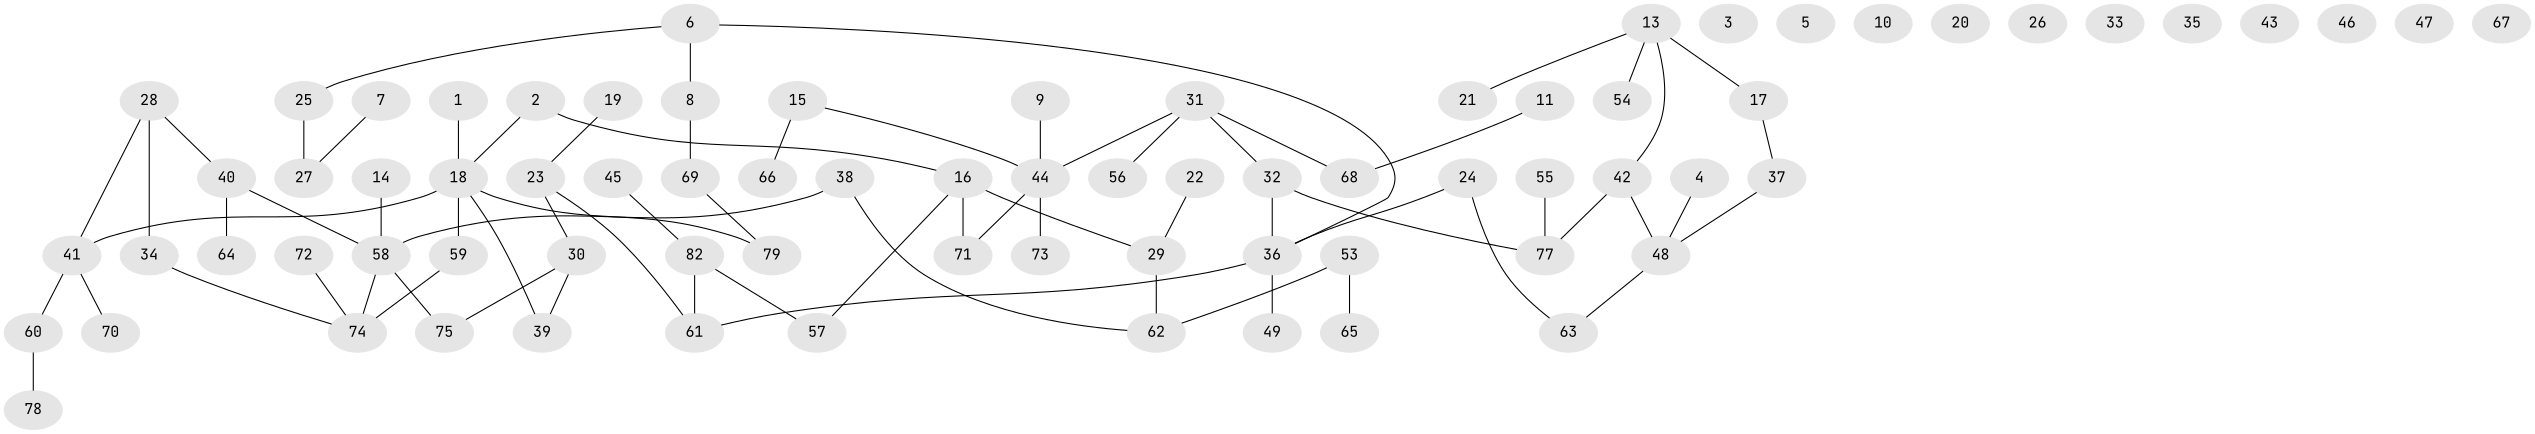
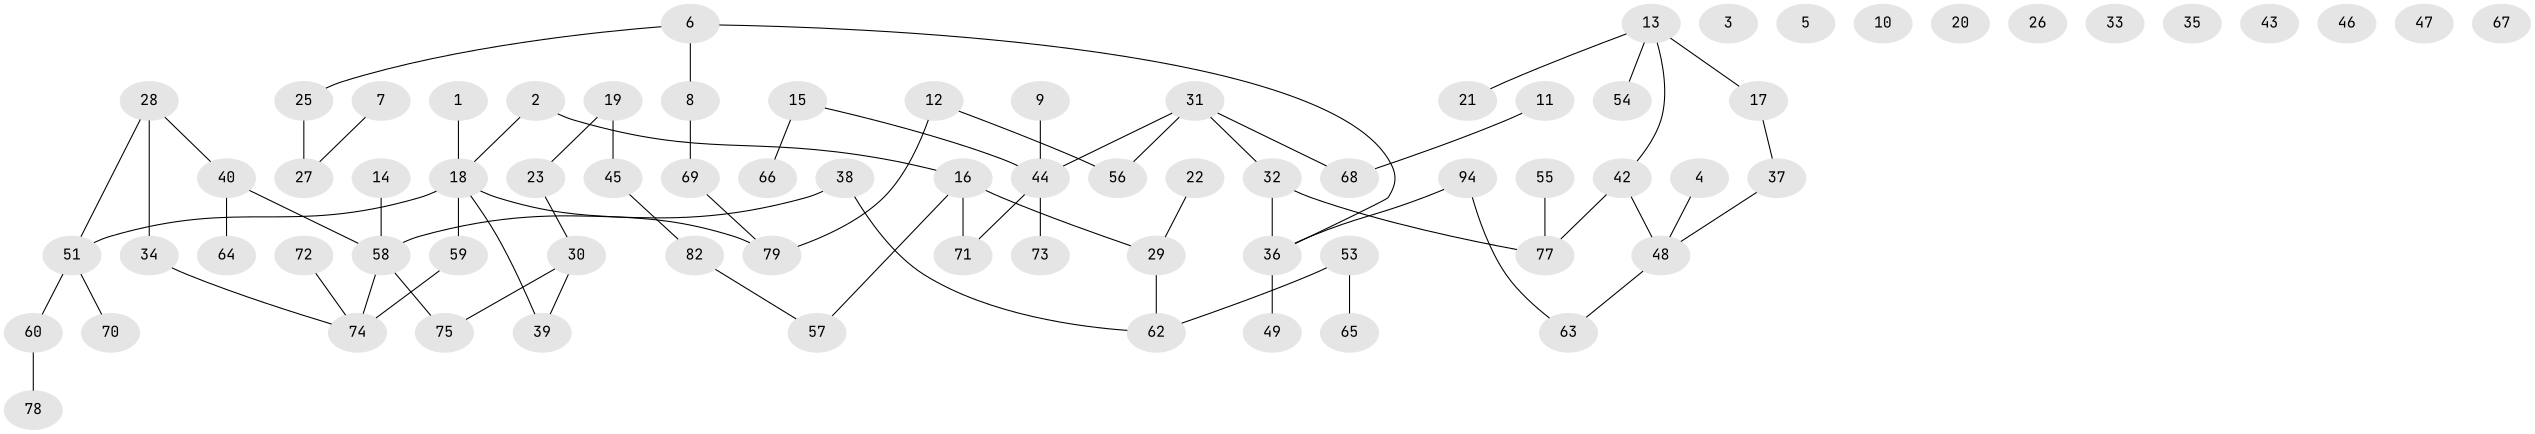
none -> (934, 101)
none -> (613, 140)
(1468, 178) -> (1468, 178)
(72, 256) -> (72, 256)
(695, 333) -> none
